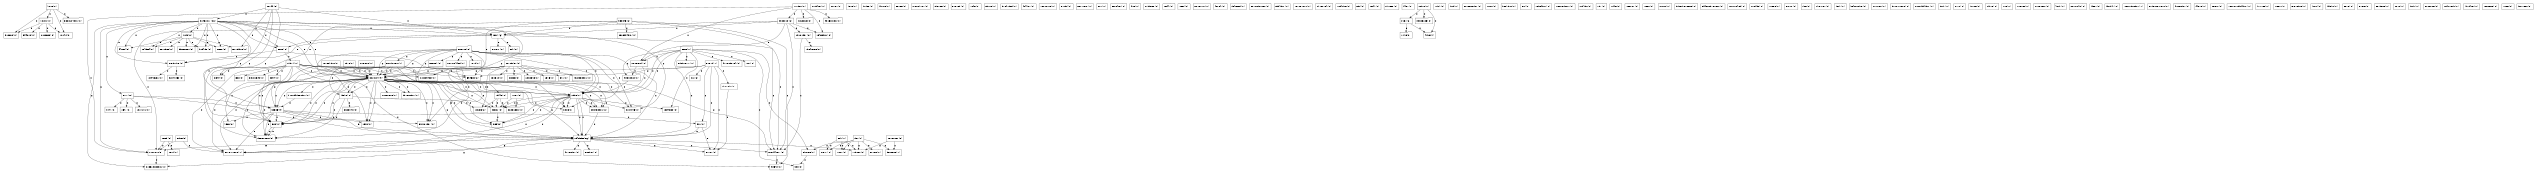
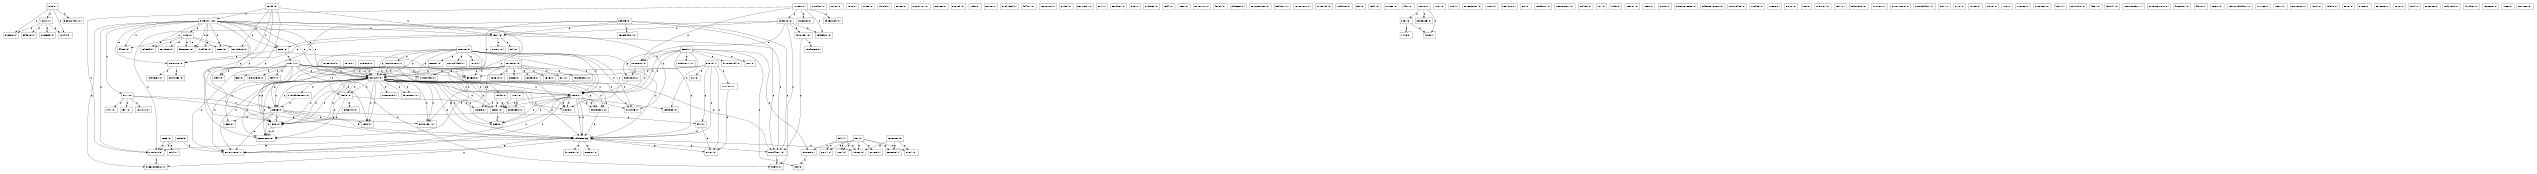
none -> (911, 153)
